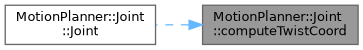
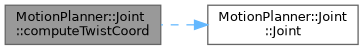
(172, 25) -> (178, 25)
